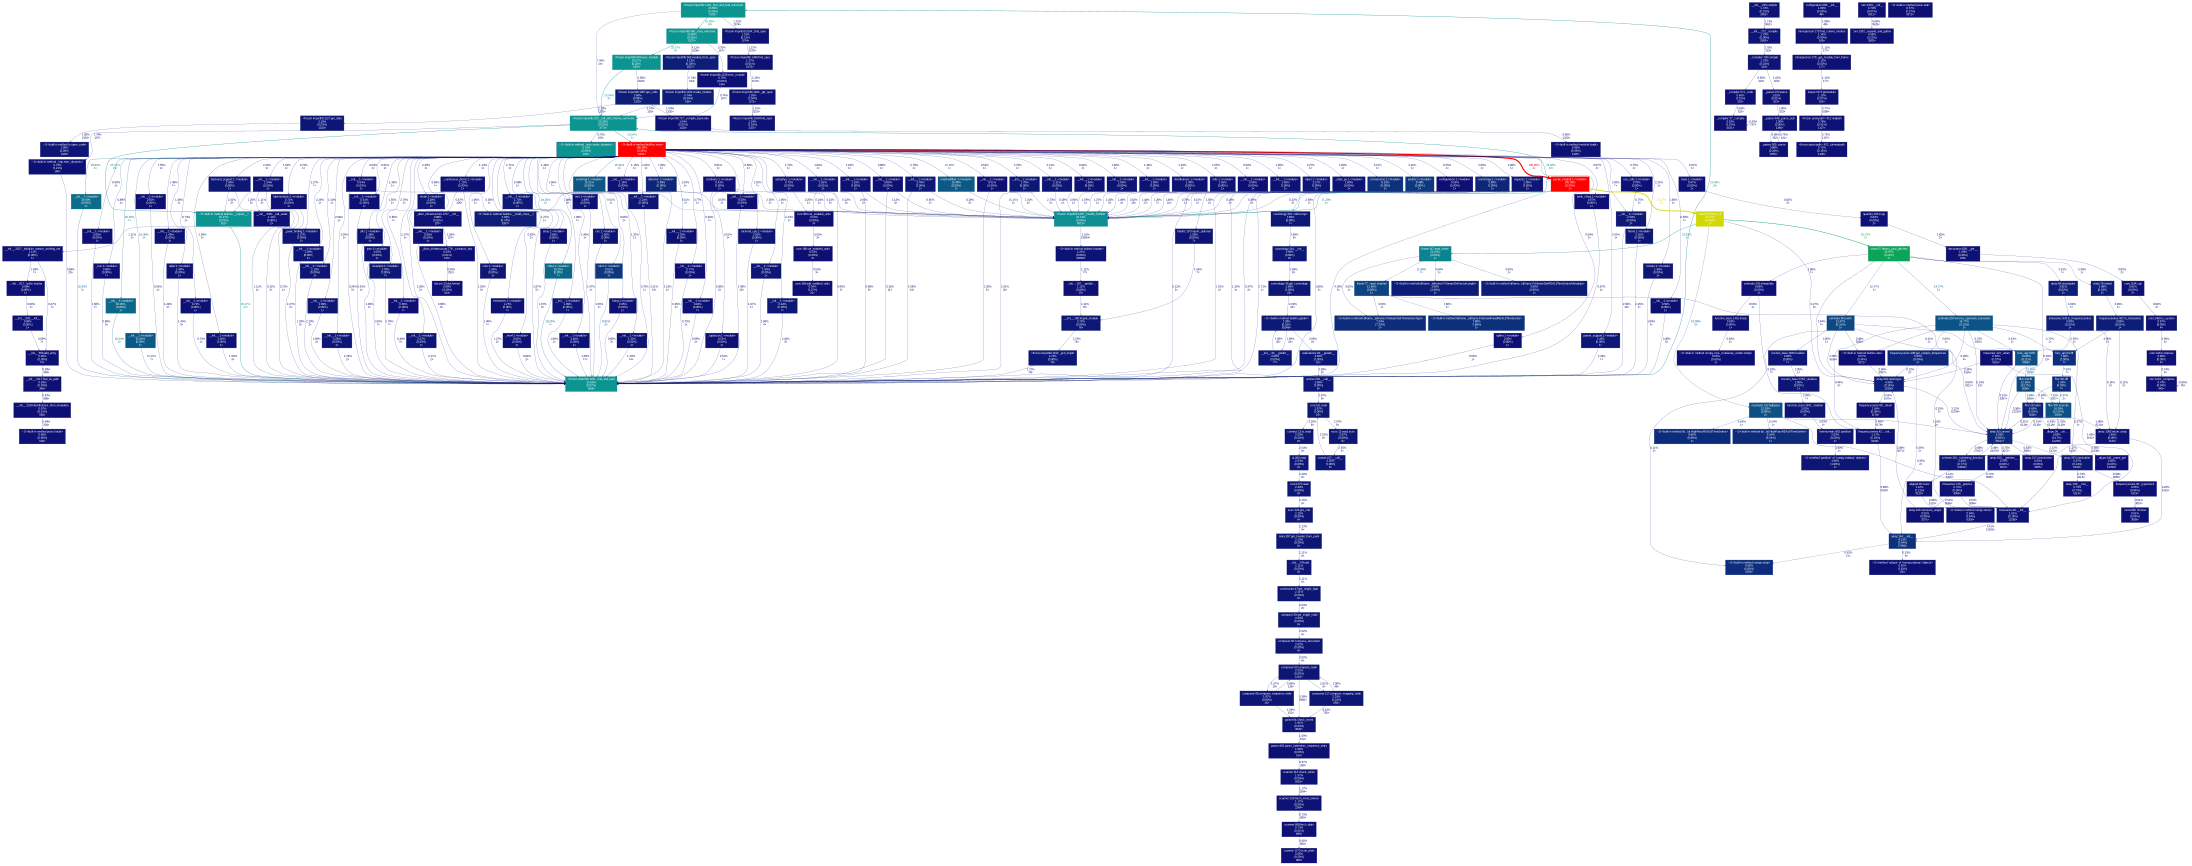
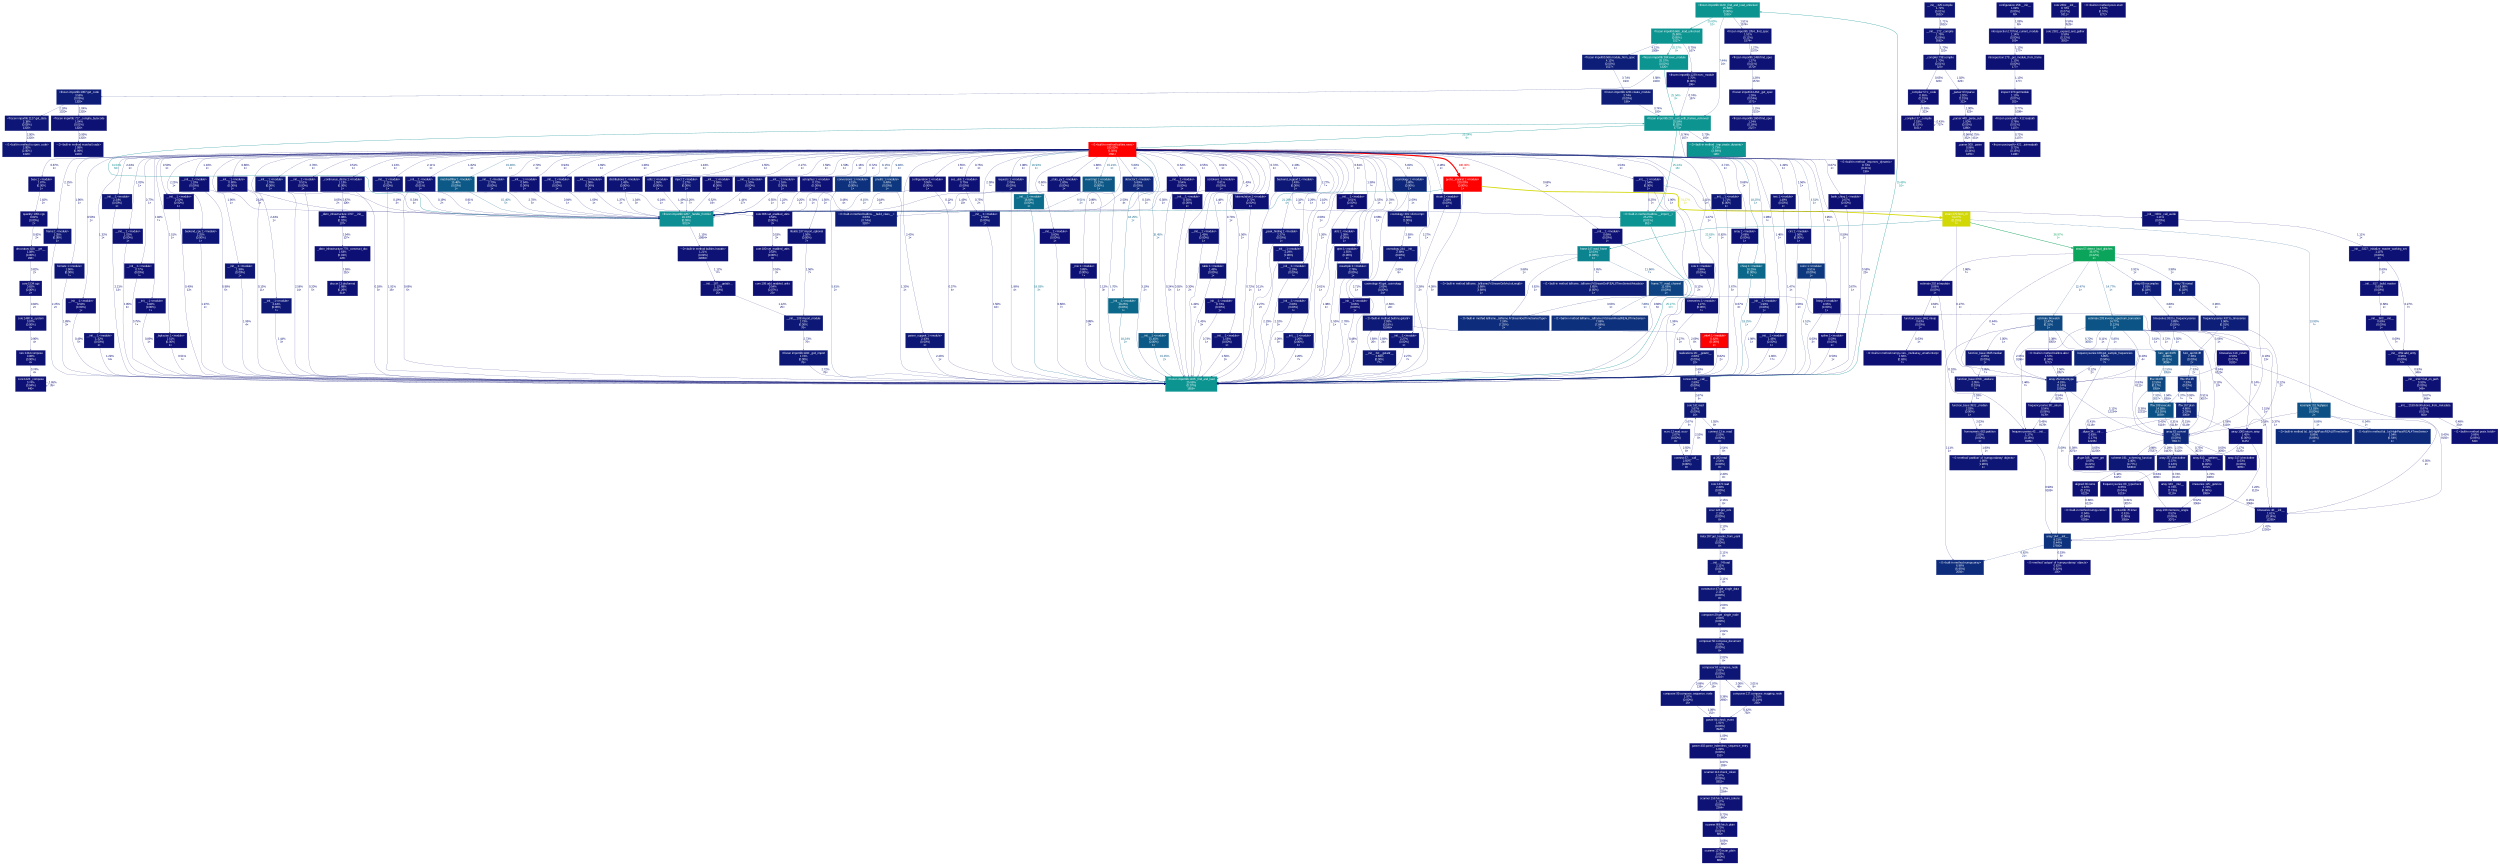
(1243, 198) -> none
(517, 341) -> (1714, 341)
